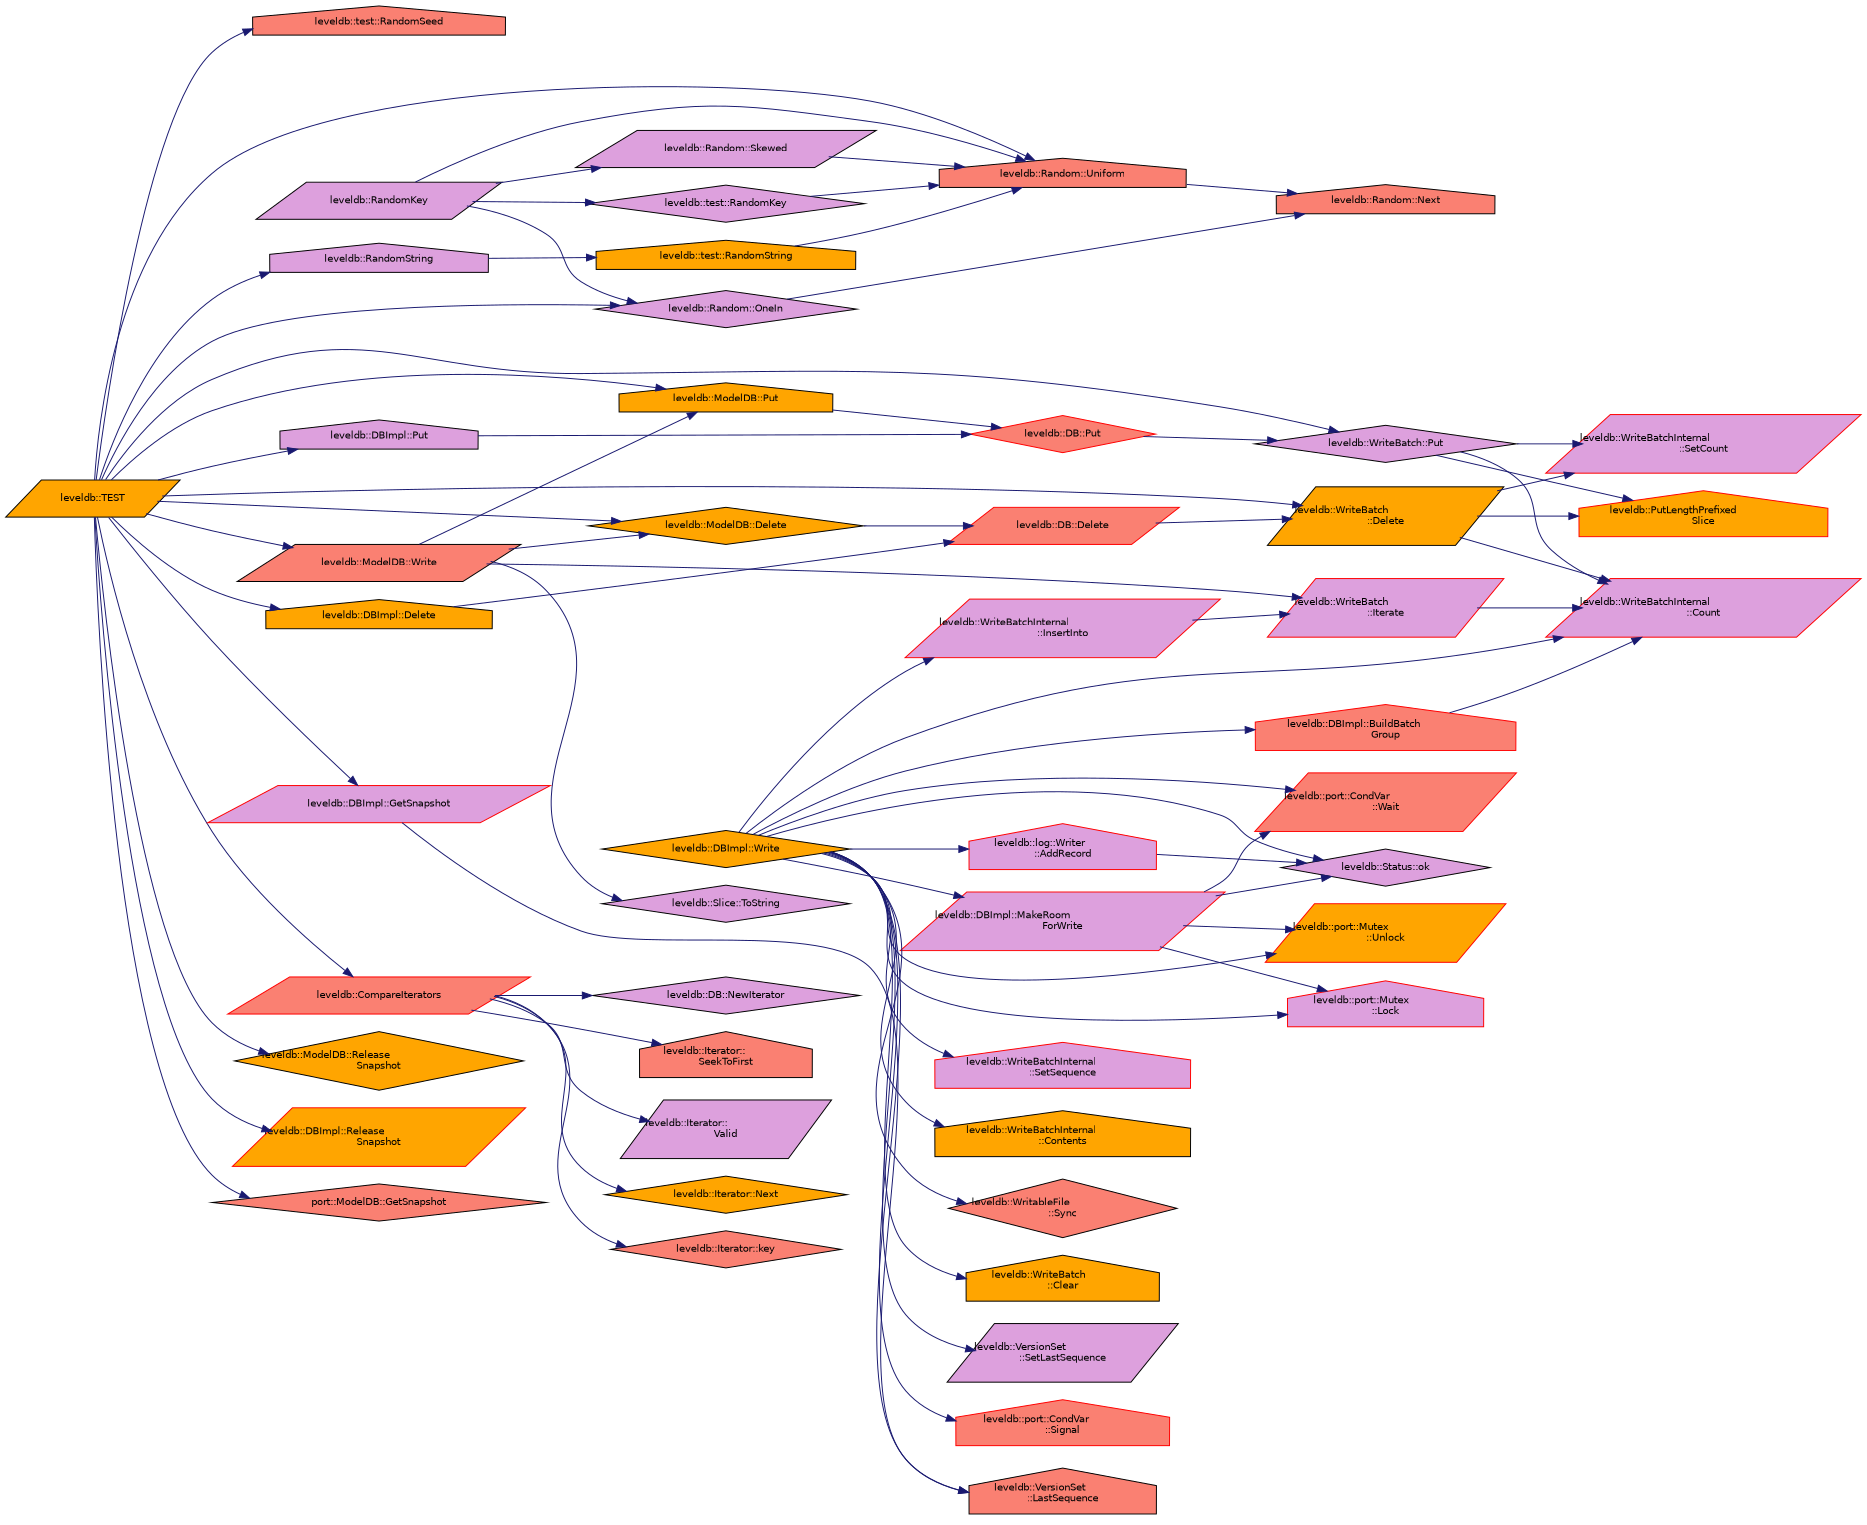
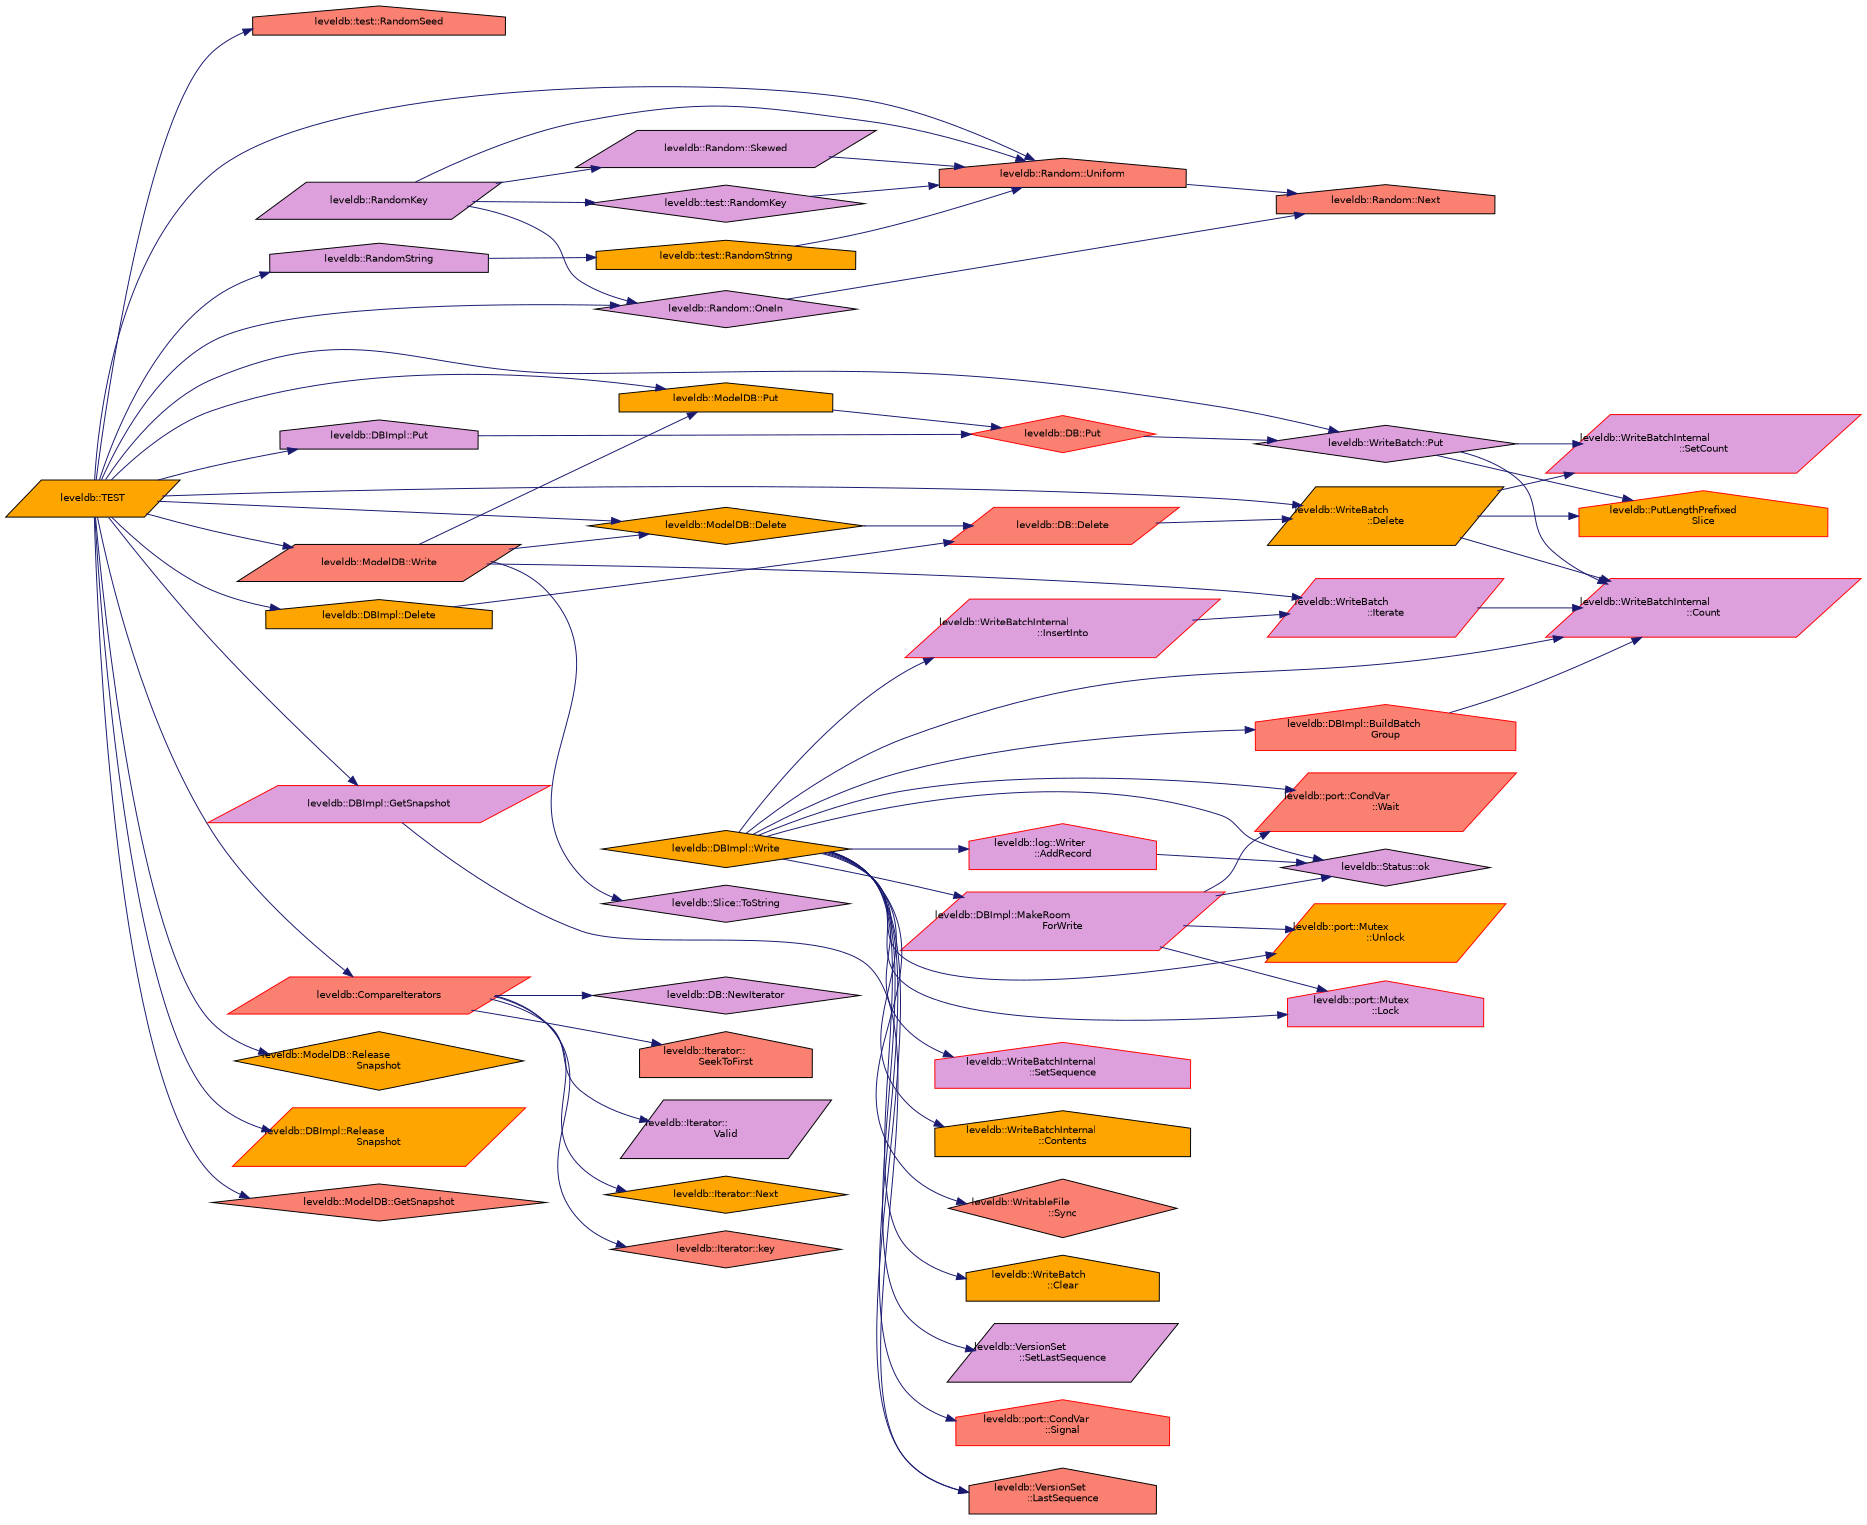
(379, 1203) -> (379, 1203)
